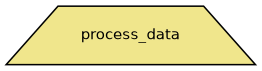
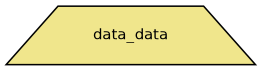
(131, 35) -> (131, 35)
